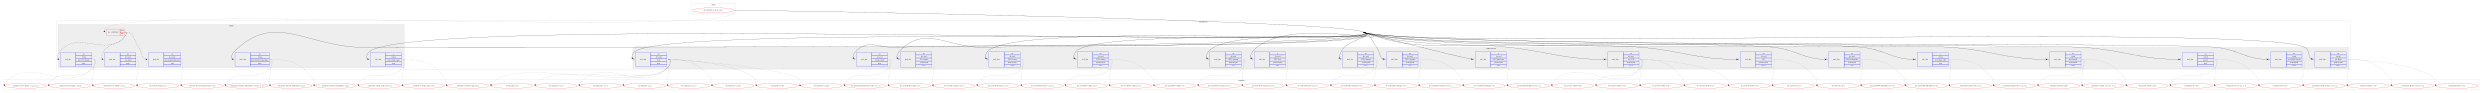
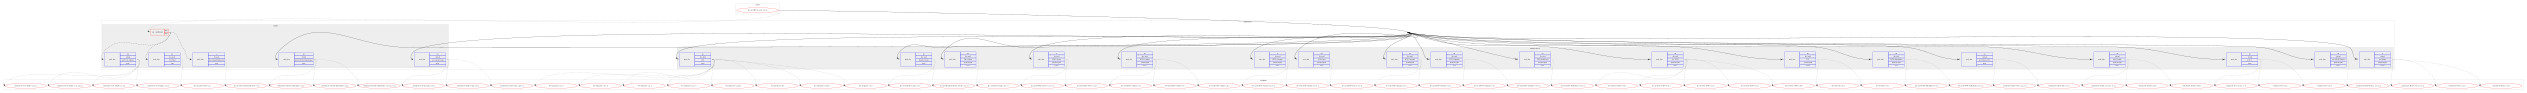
none -> (26, 86)
